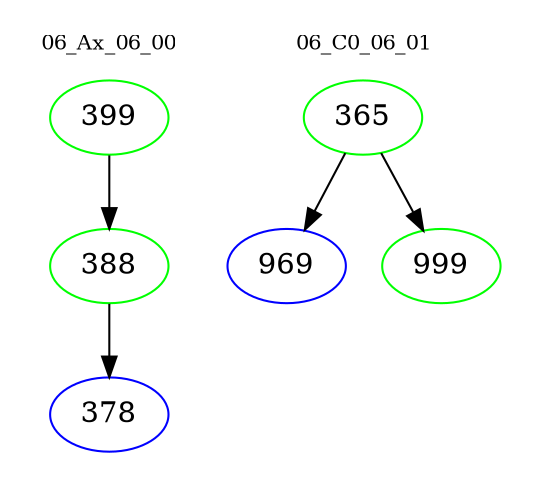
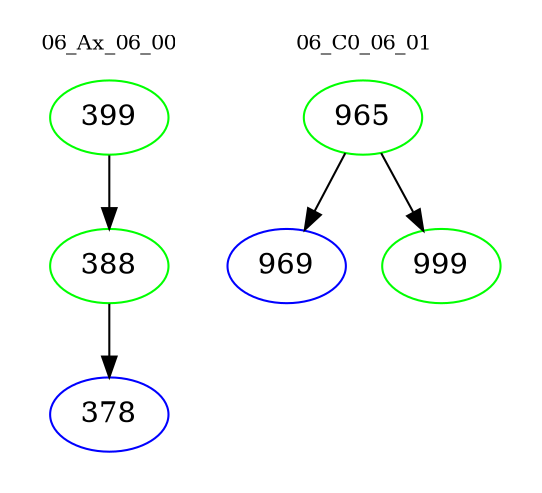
(363, 118) -> (363, 118)
